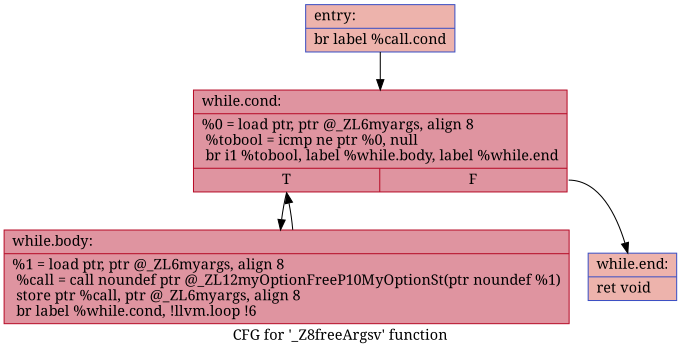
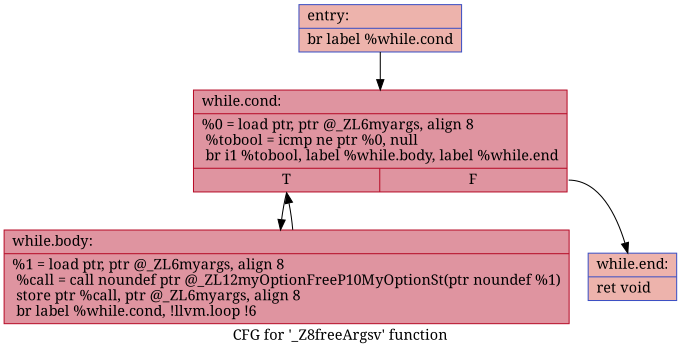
(380, 40) -> (380, 40)
